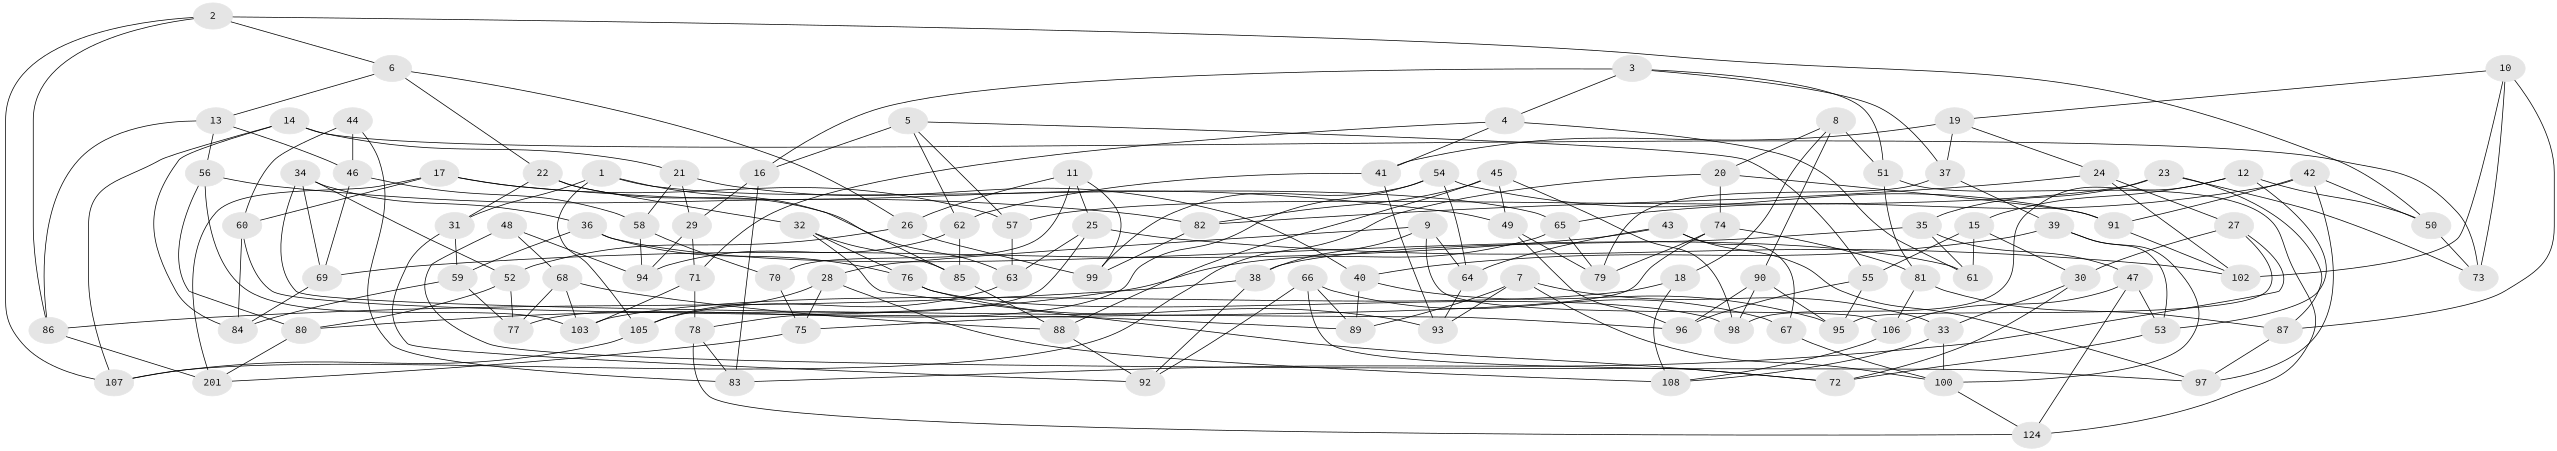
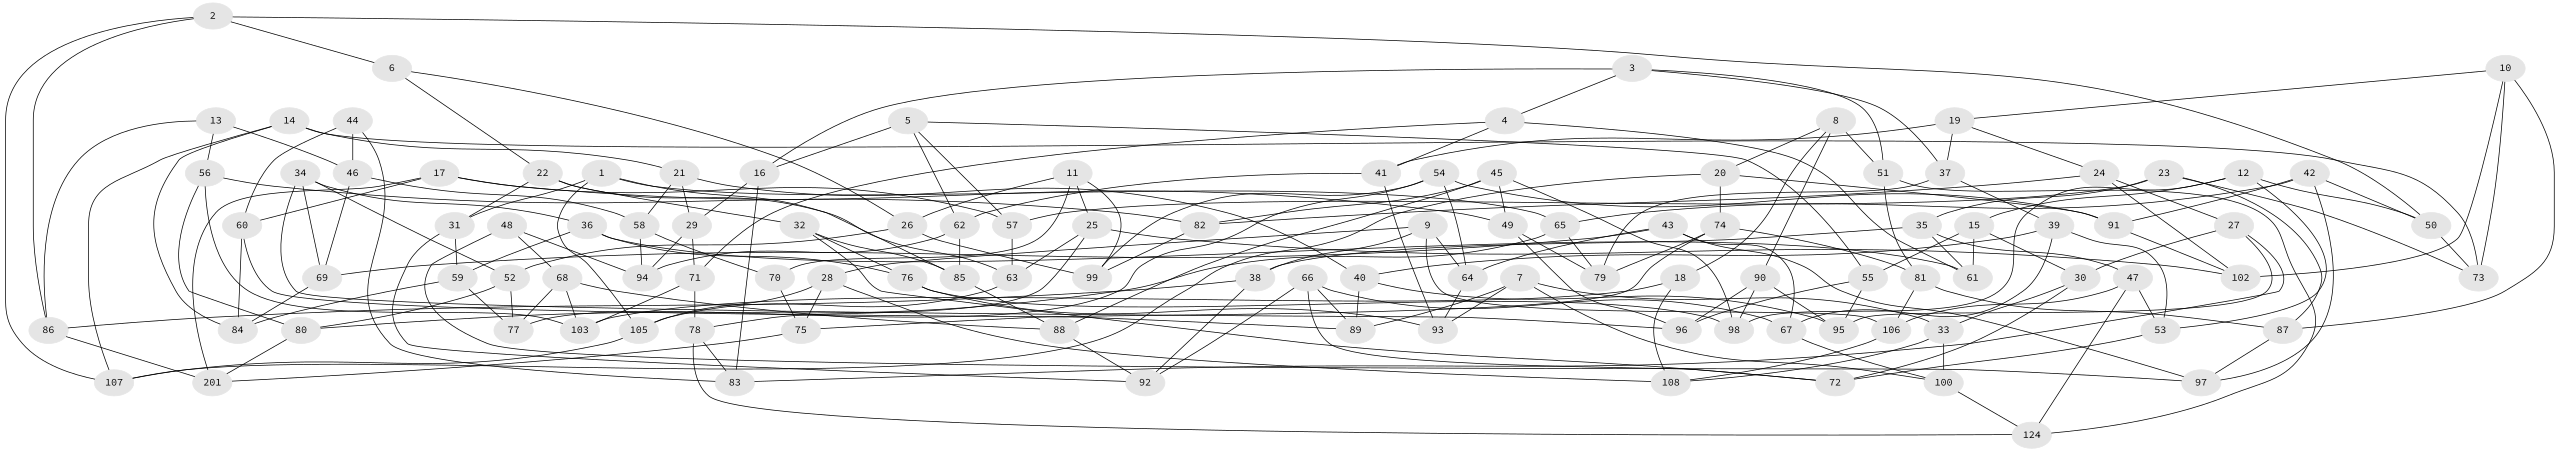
(304, 95) -> none
(2174, 353) -> (2013, 297)
